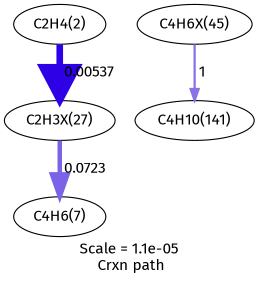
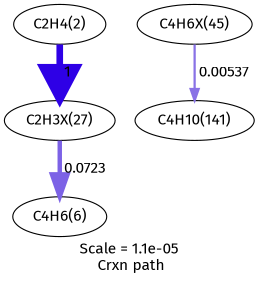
(87, 72) -> (65, 72)
(200, 72) -> (222, 72)
(60, 217) -> (60, 217)
